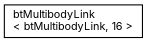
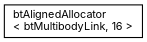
(73, 21) -> (73, 21)
